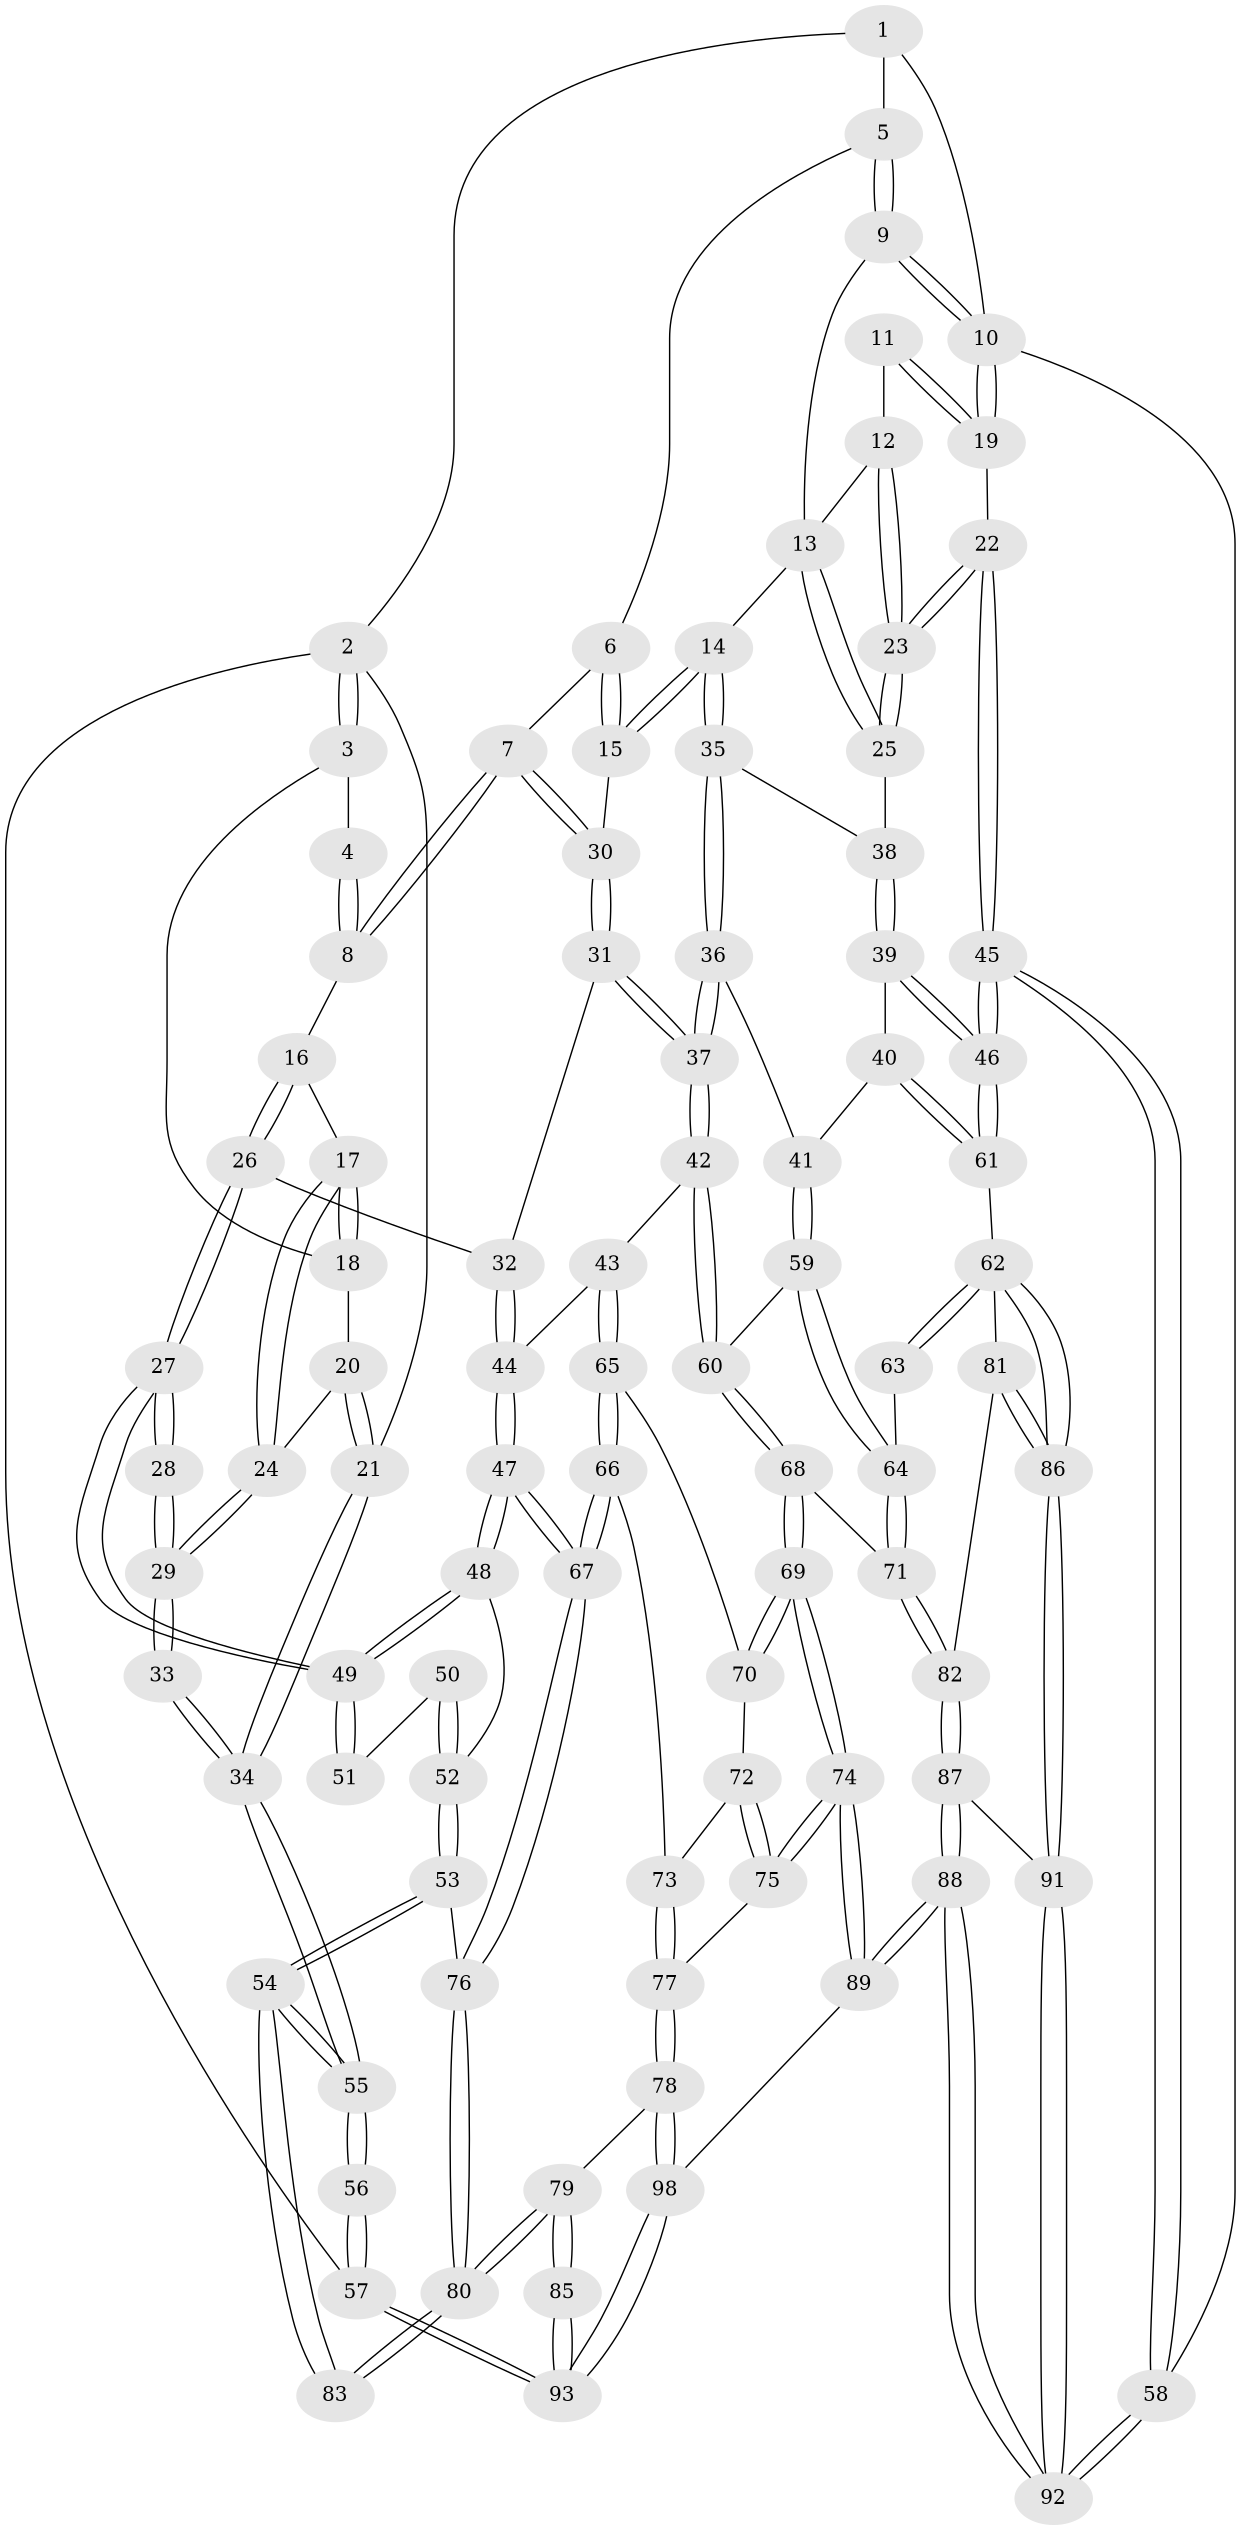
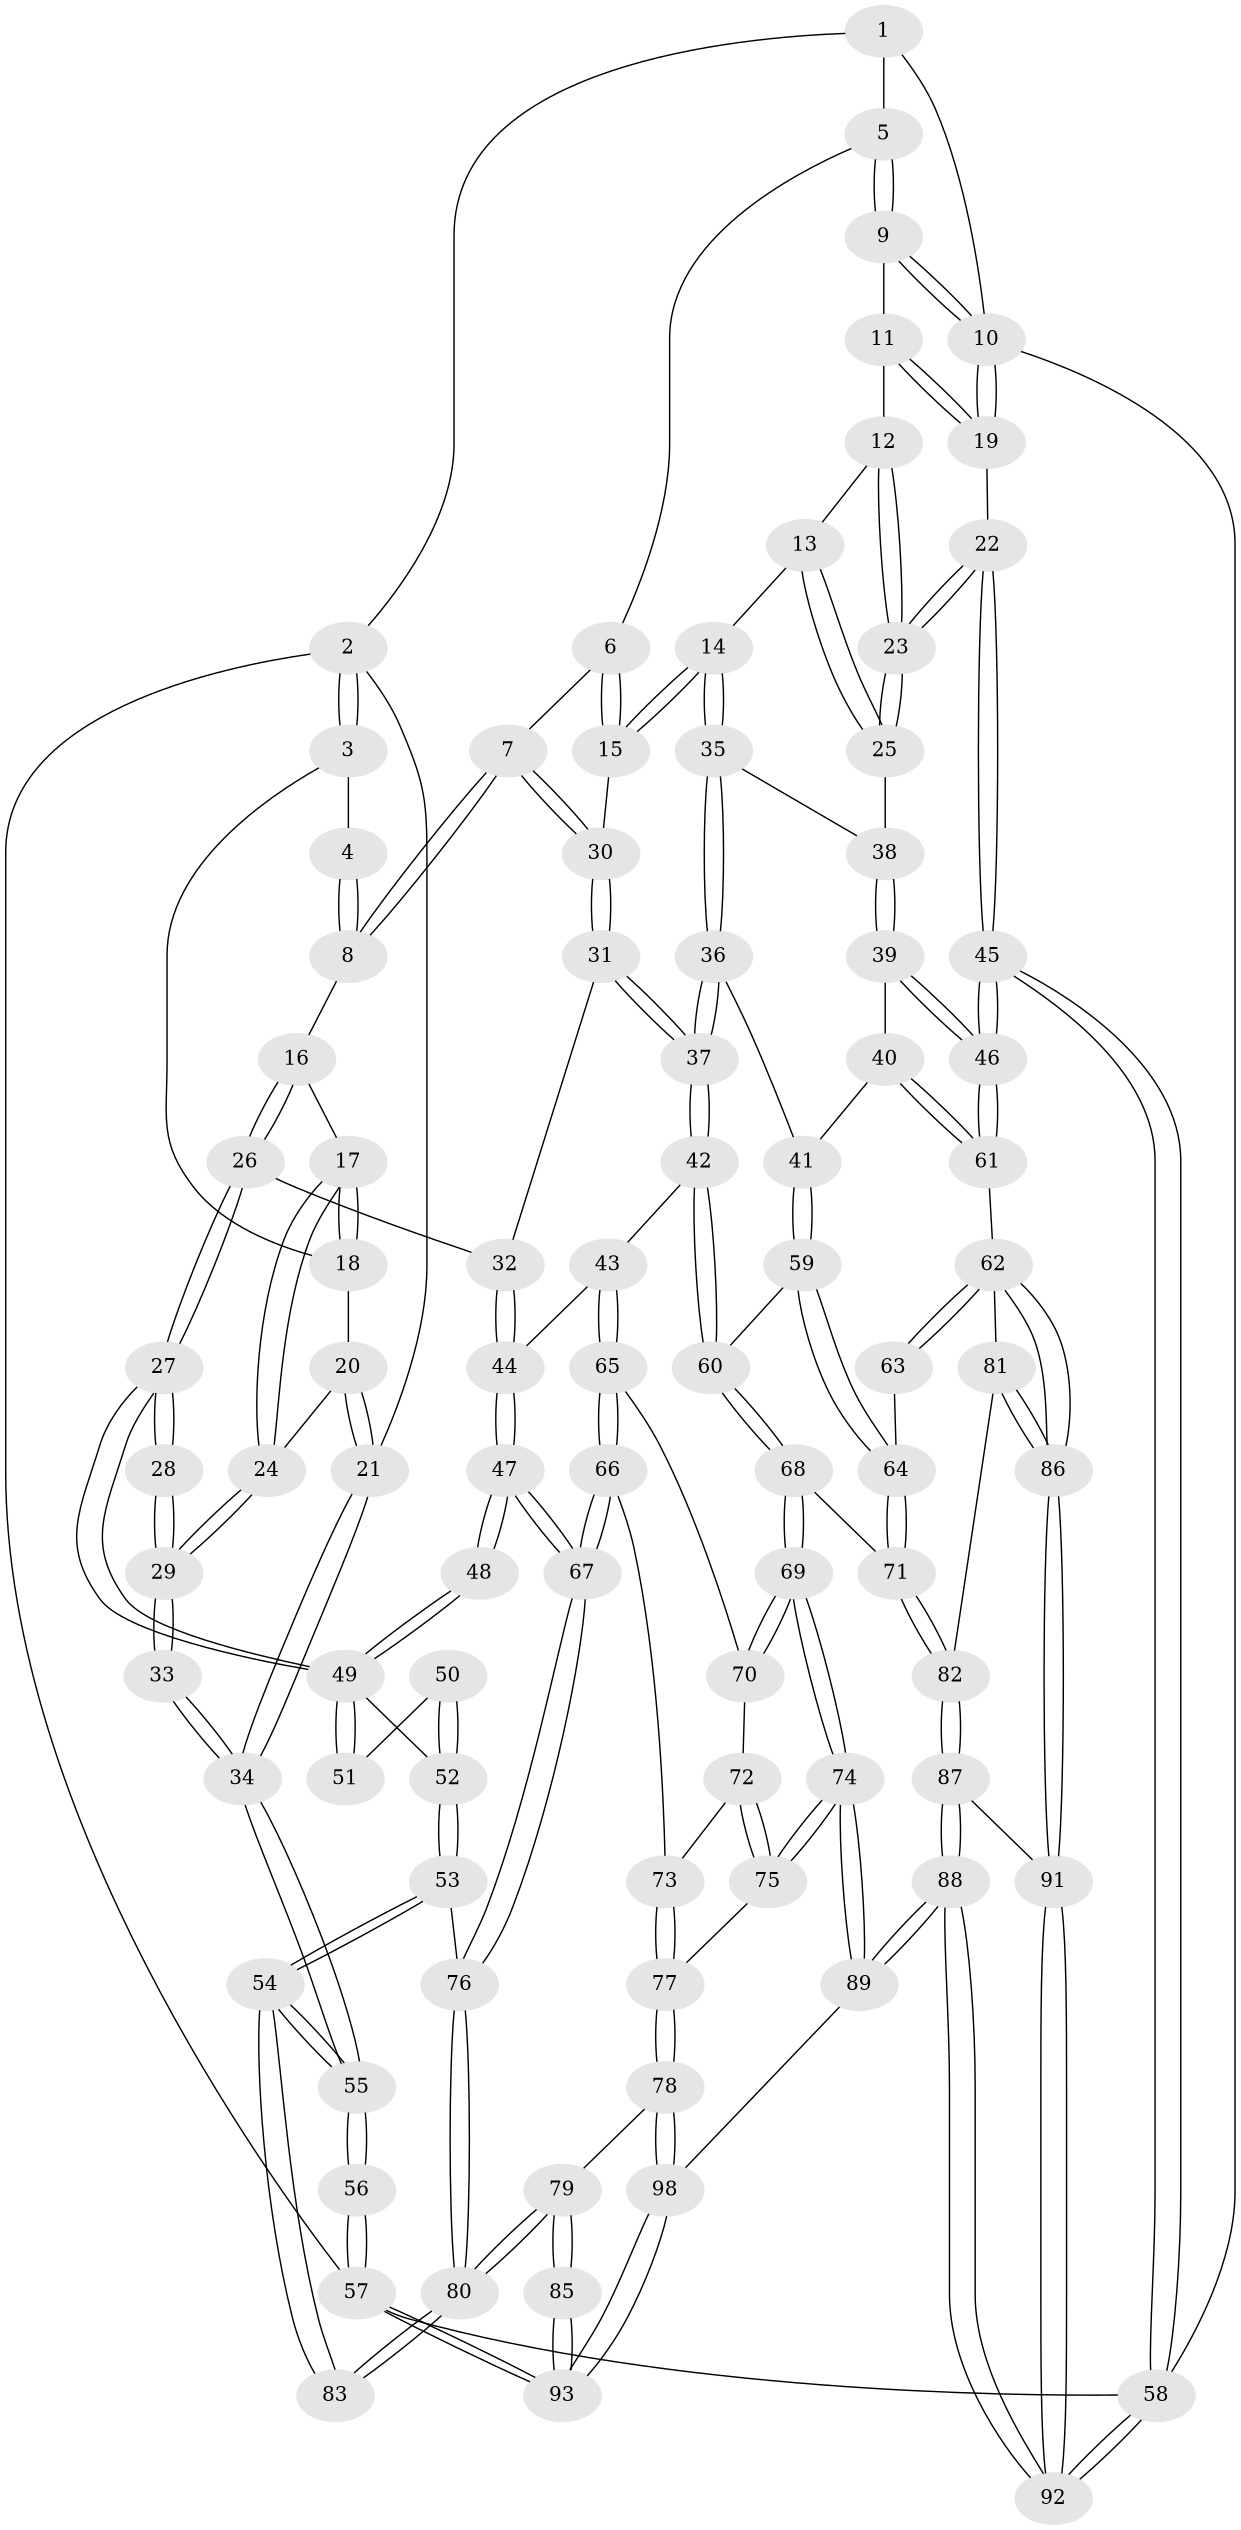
(814, 384) -> (884, 289)
(503, 1681) -> (391, 1722)
none -> (749, 2378)
